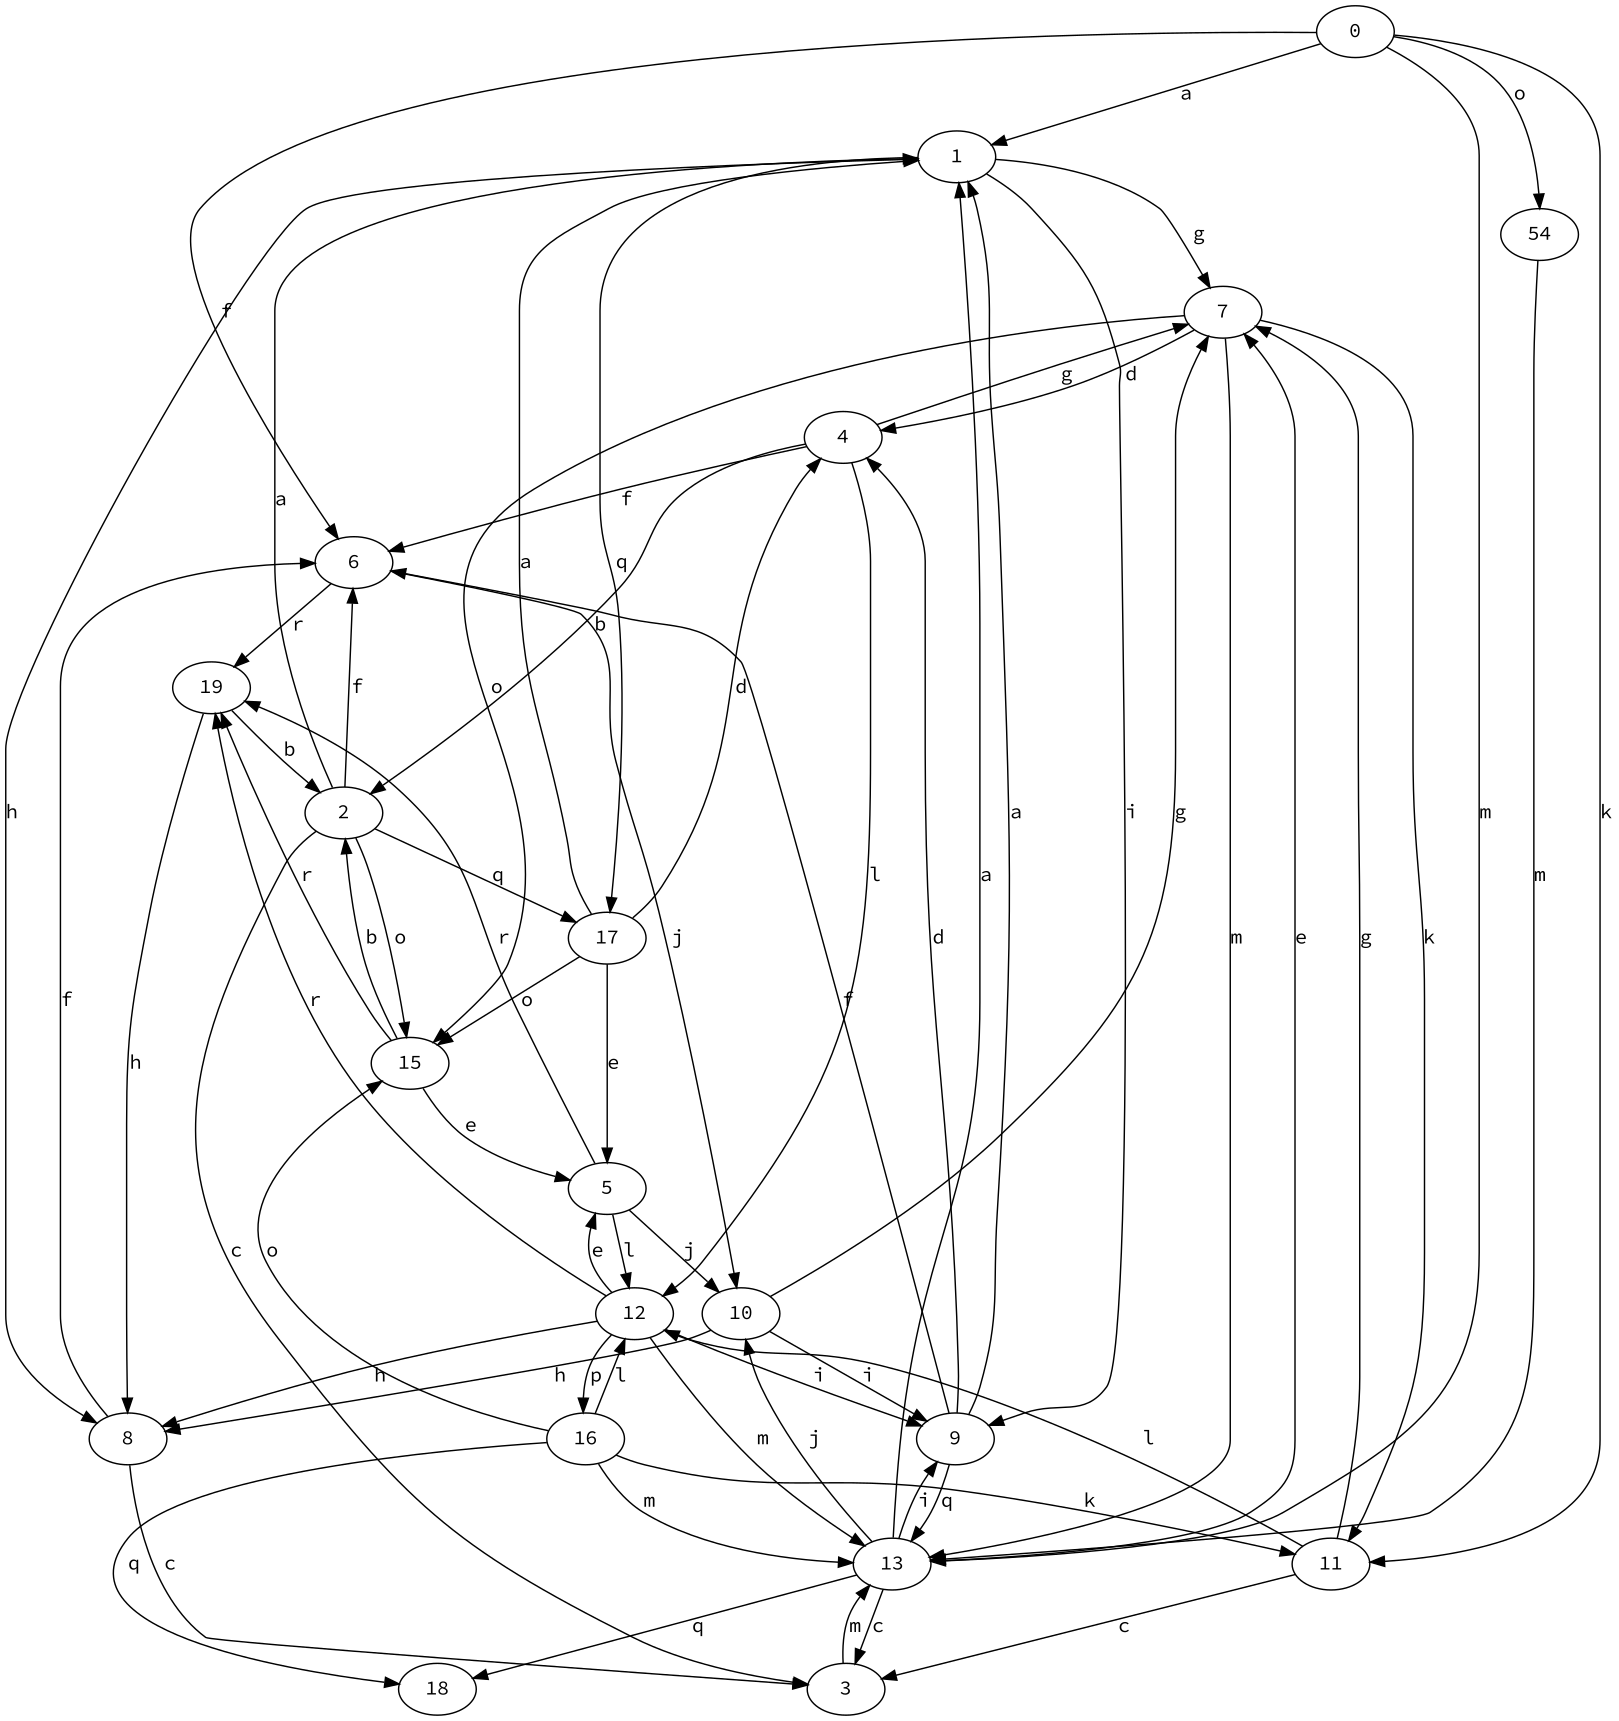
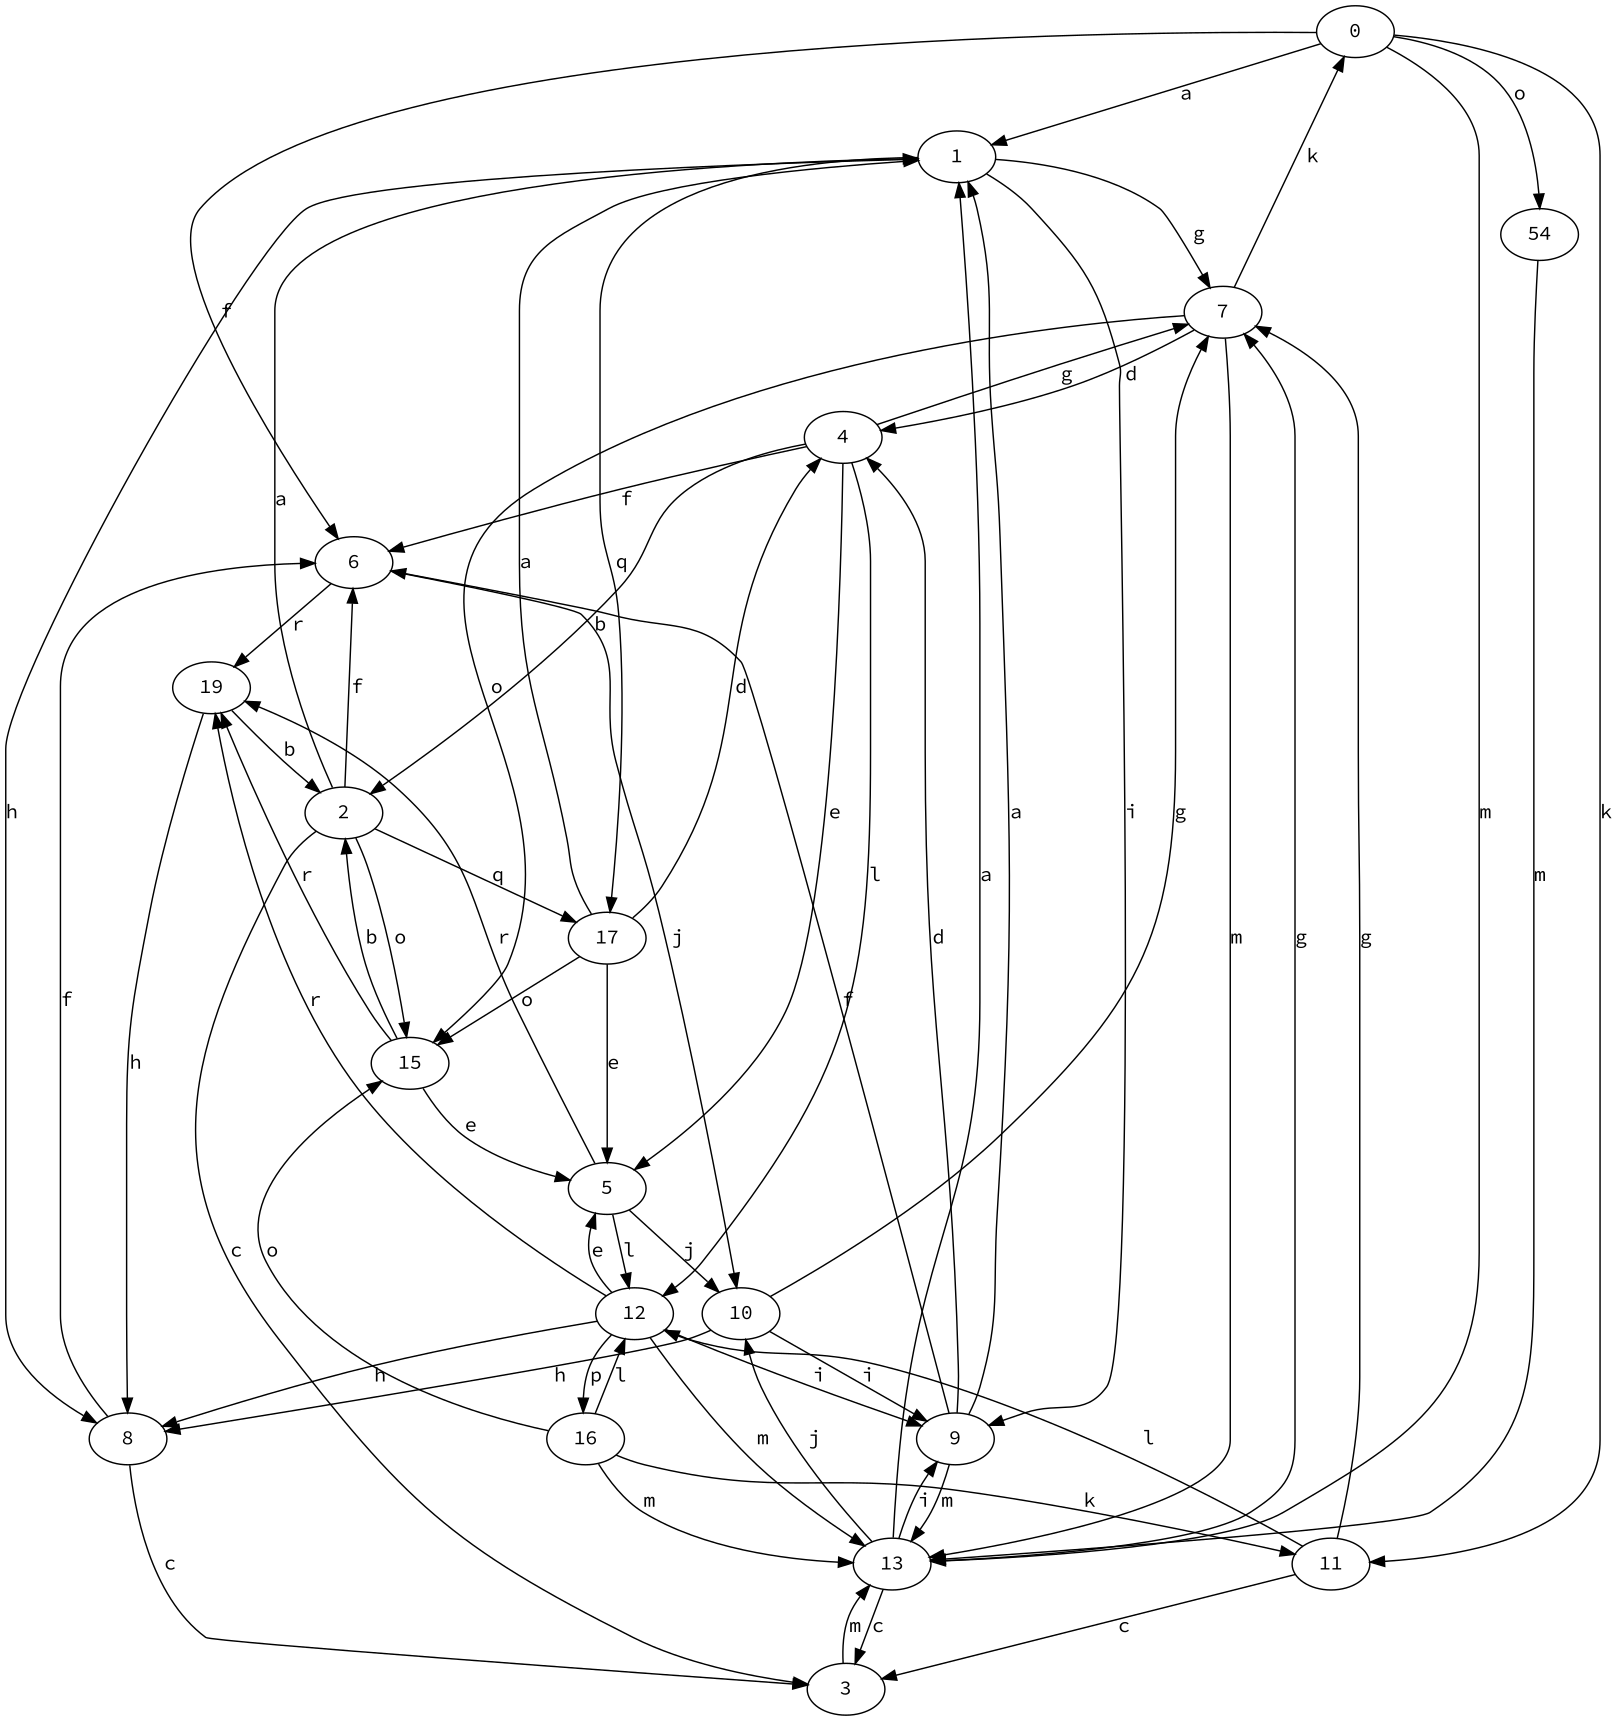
none -> (821, 843)
(1420, 885) -> (1286, 179)
(1301, 938) -> (1301, 938)
(948, 1501) -> (948, 1501)
(437, 1689) -> none
